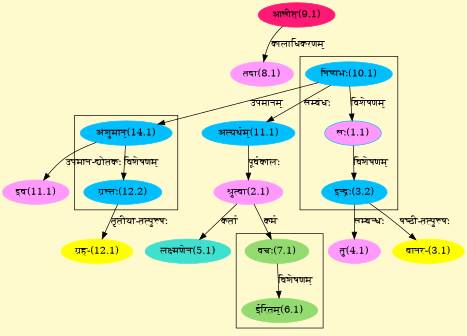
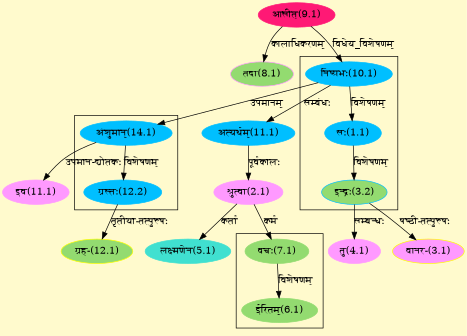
none -> (326, 40)
(262, 74) -> (262, 74)
(353, 133) -> (353, 133)
(354, 192) -> (354, 192)
(97, 251) -> (97, 251)
(428, 251) -> (428, 251)
